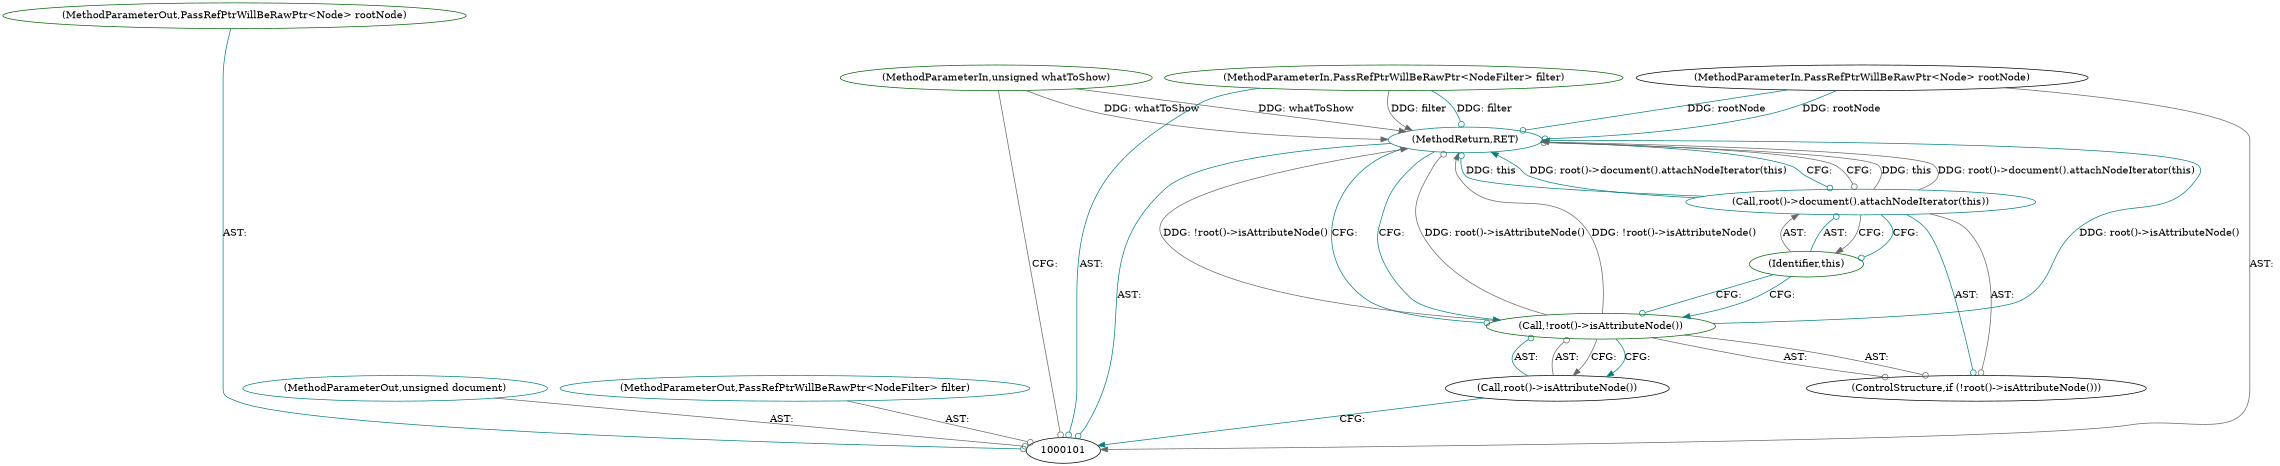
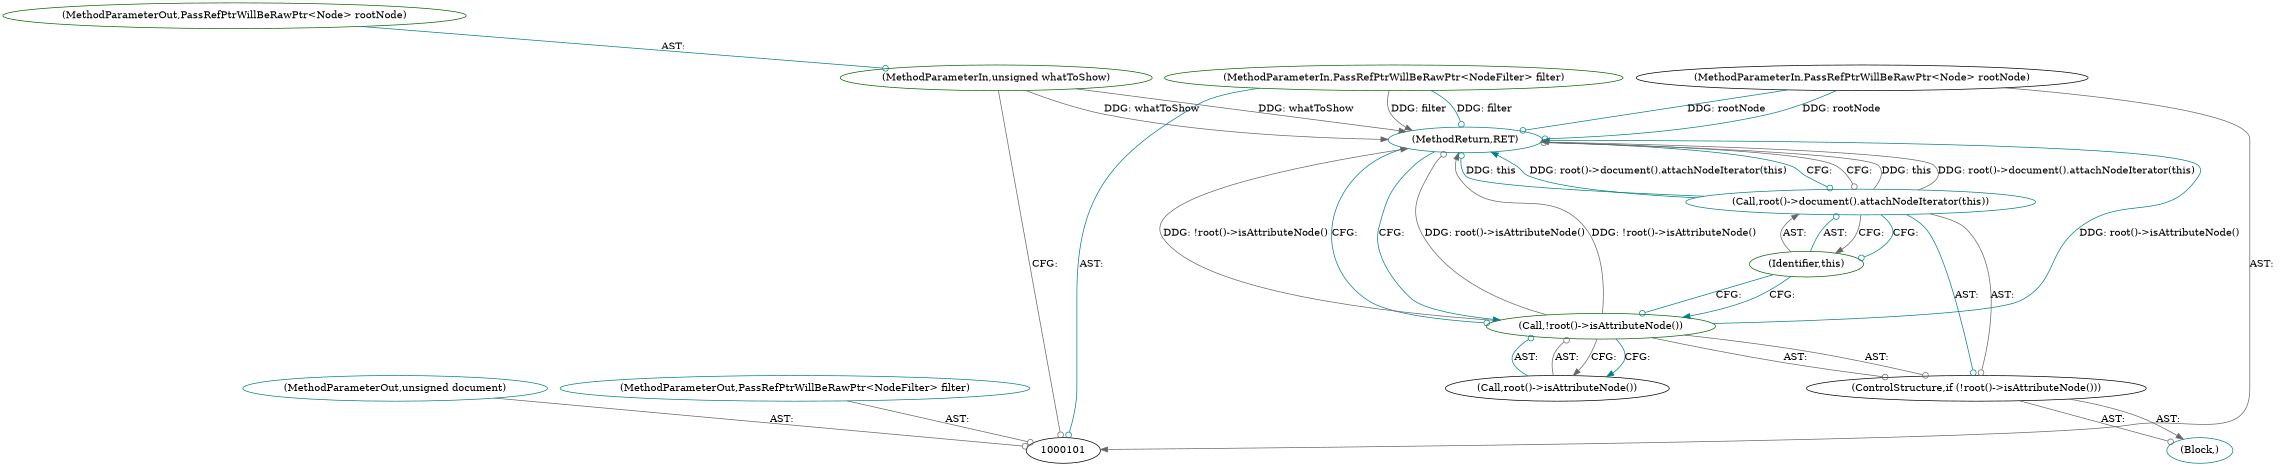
(1154, 201) -> none
(1294, 421) -> none
(437, 426) -> (622, 47)
none -> (2200, 450)
